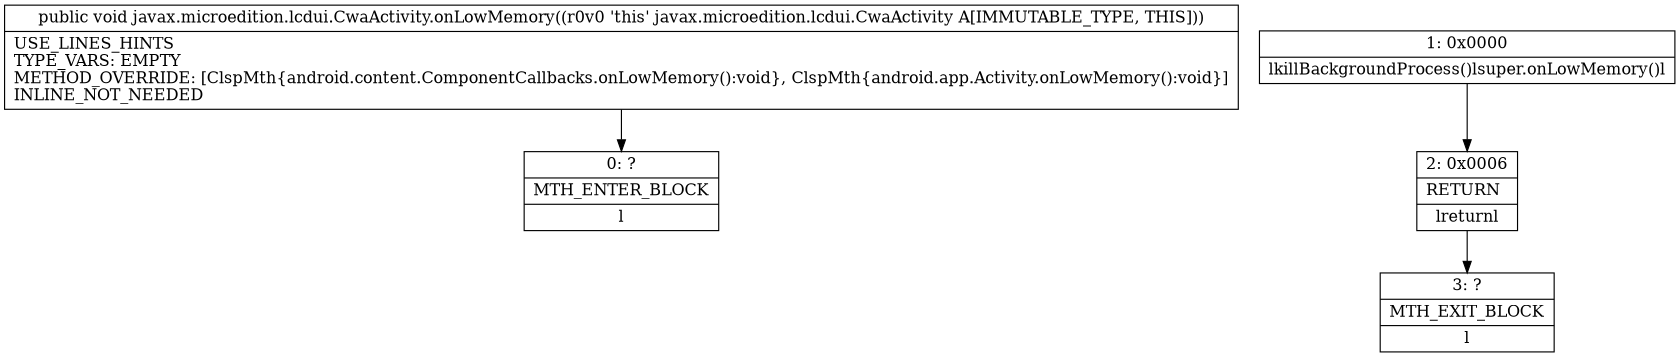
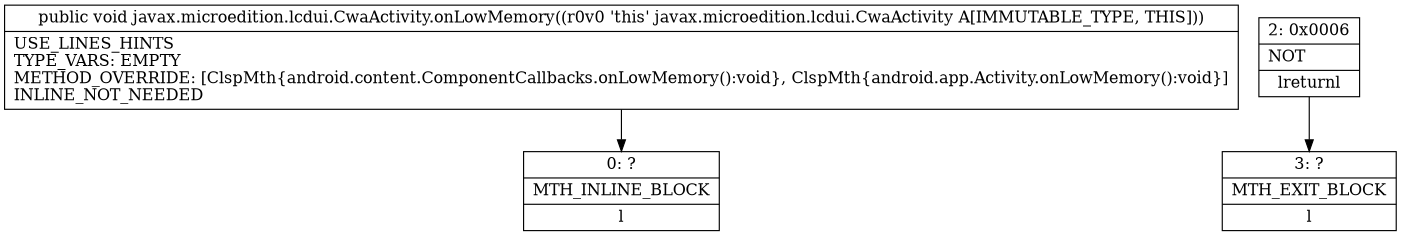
(1467, 57) -> none
(621, 191) -> (621, 191)
(1463, 191) -> (1287, 57)
